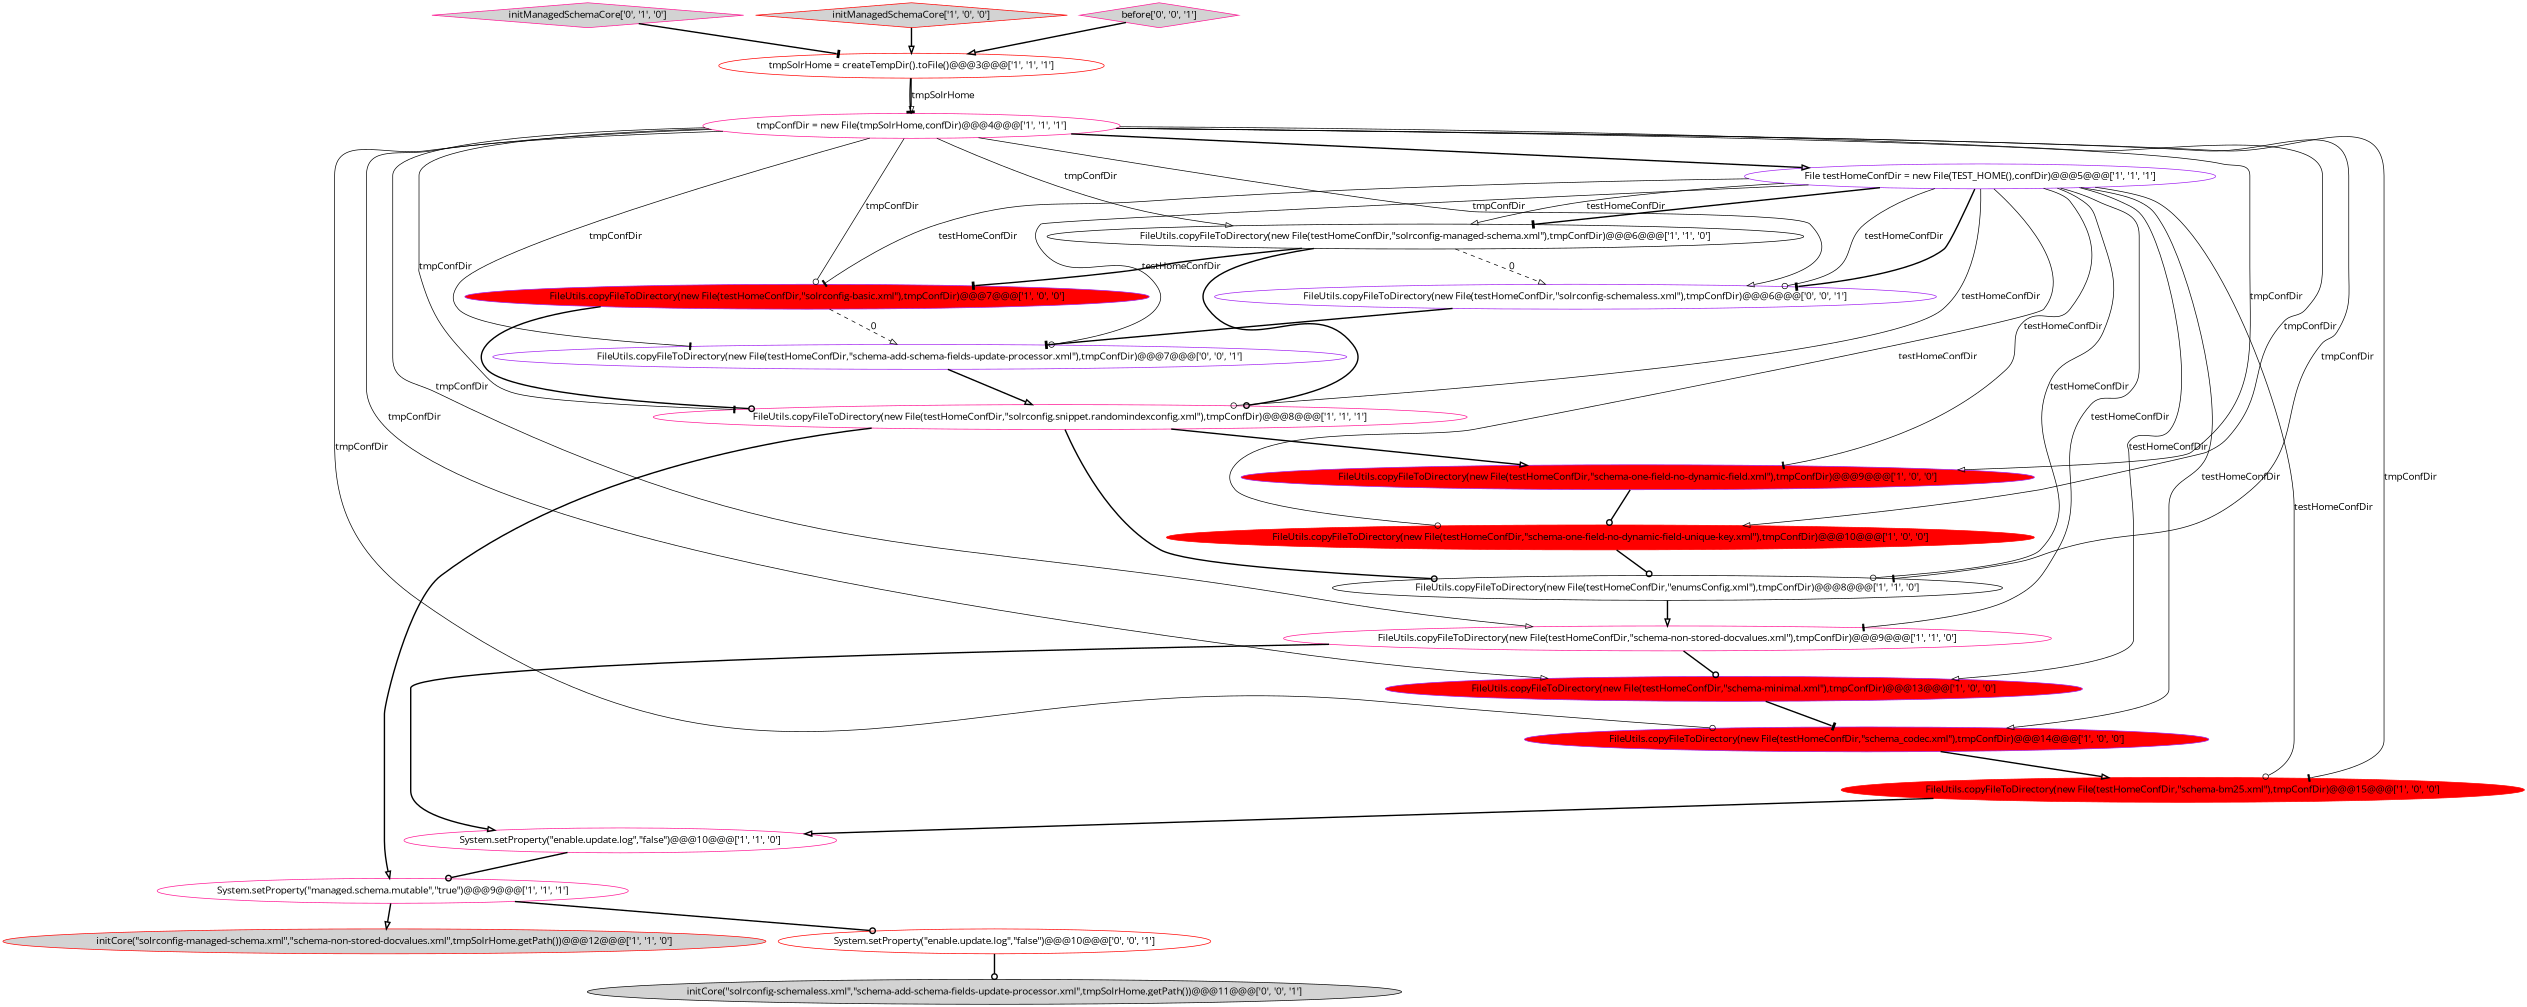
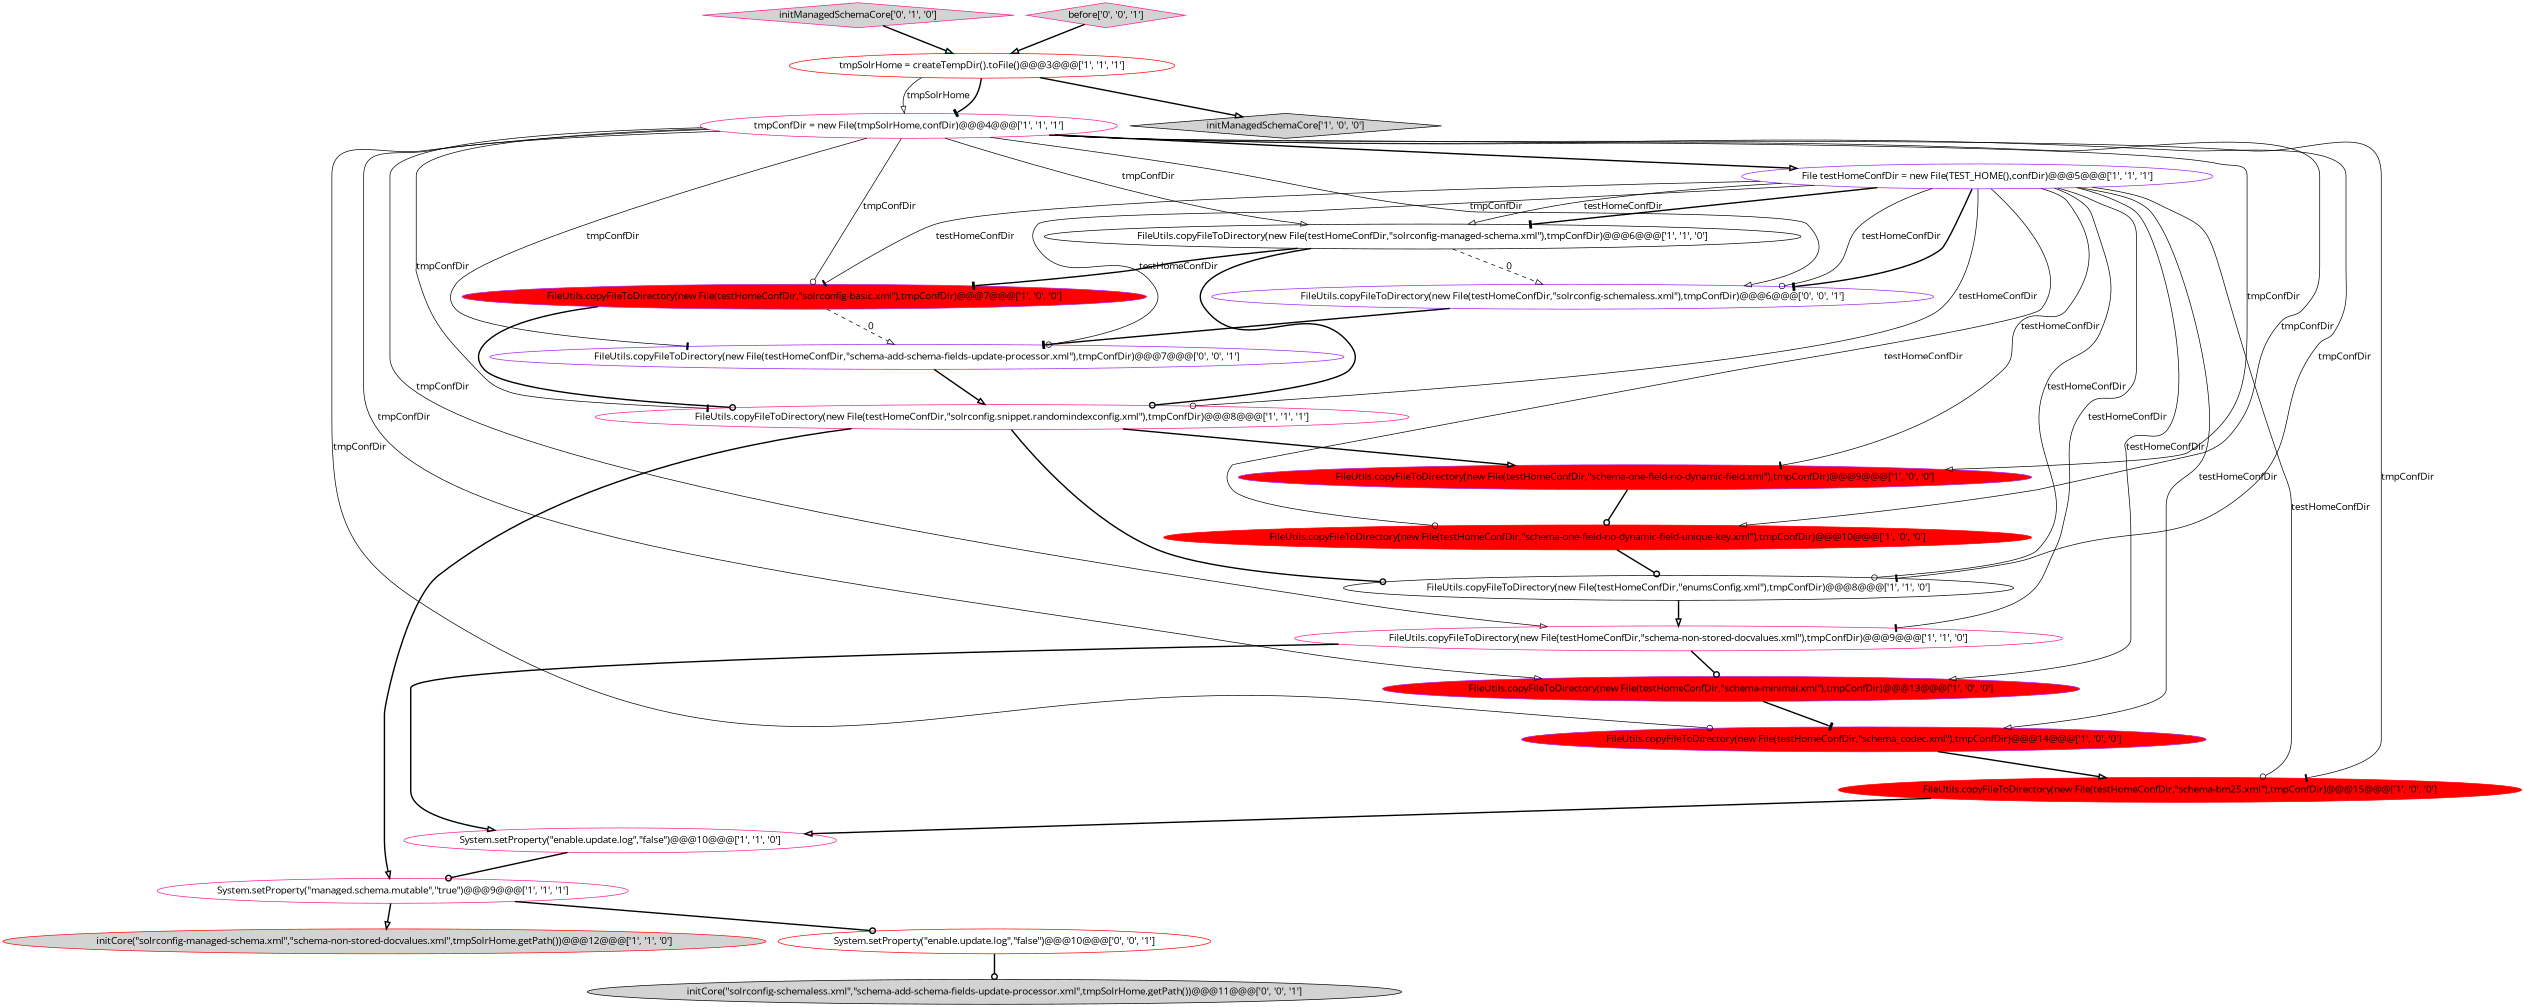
(911, 15) -> (1286, 126)
(911, 37) -> (1138, 97)
(737, 39) -> (915, 38)
